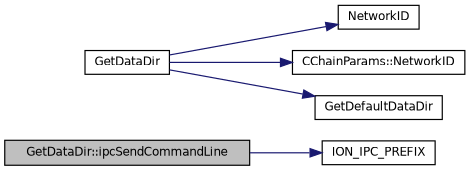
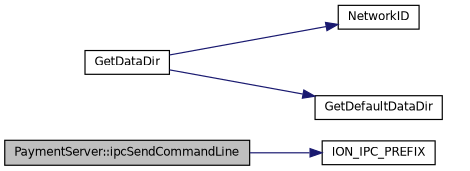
(379, 62) -> none
(127, 153) -> (127, 153)
